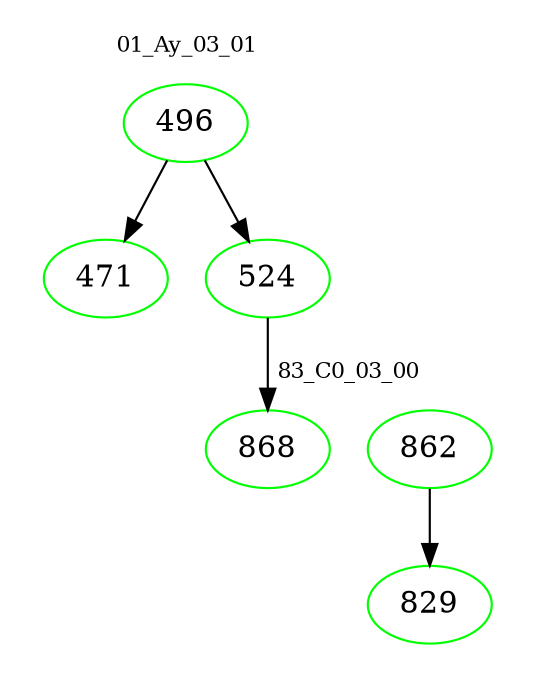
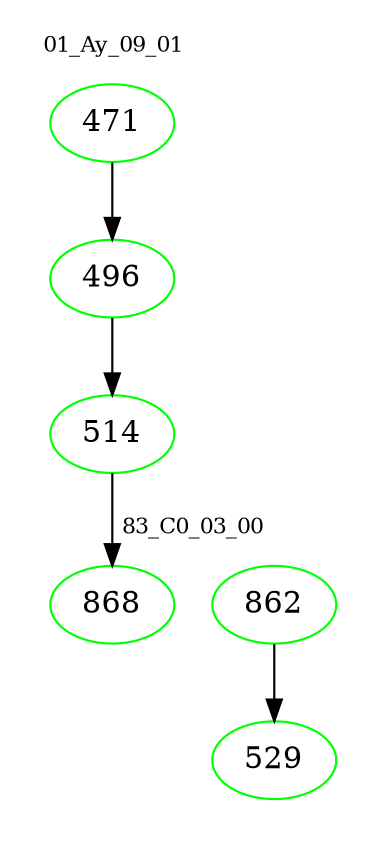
(187, 46) -> (113, 46)
(151, 191) -> (112, 190)
(268, 279) -> (112, 434)
(430, 605) -> (274, 760)
